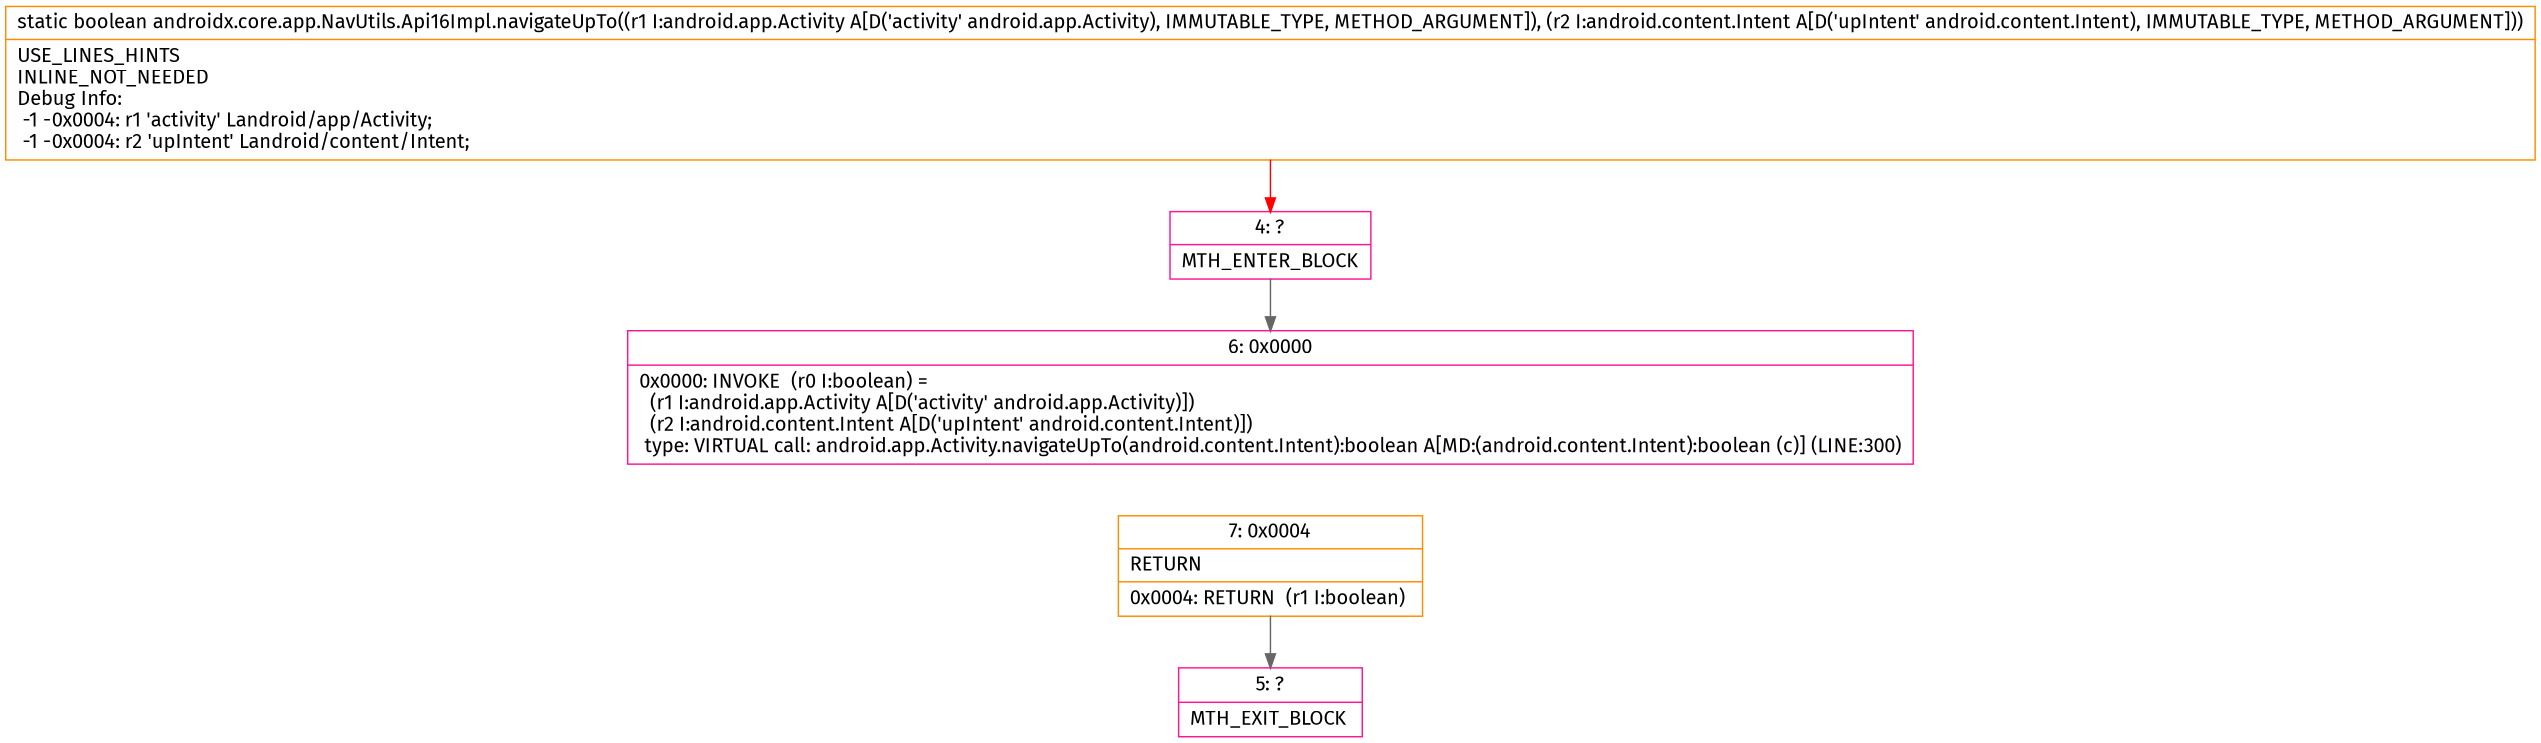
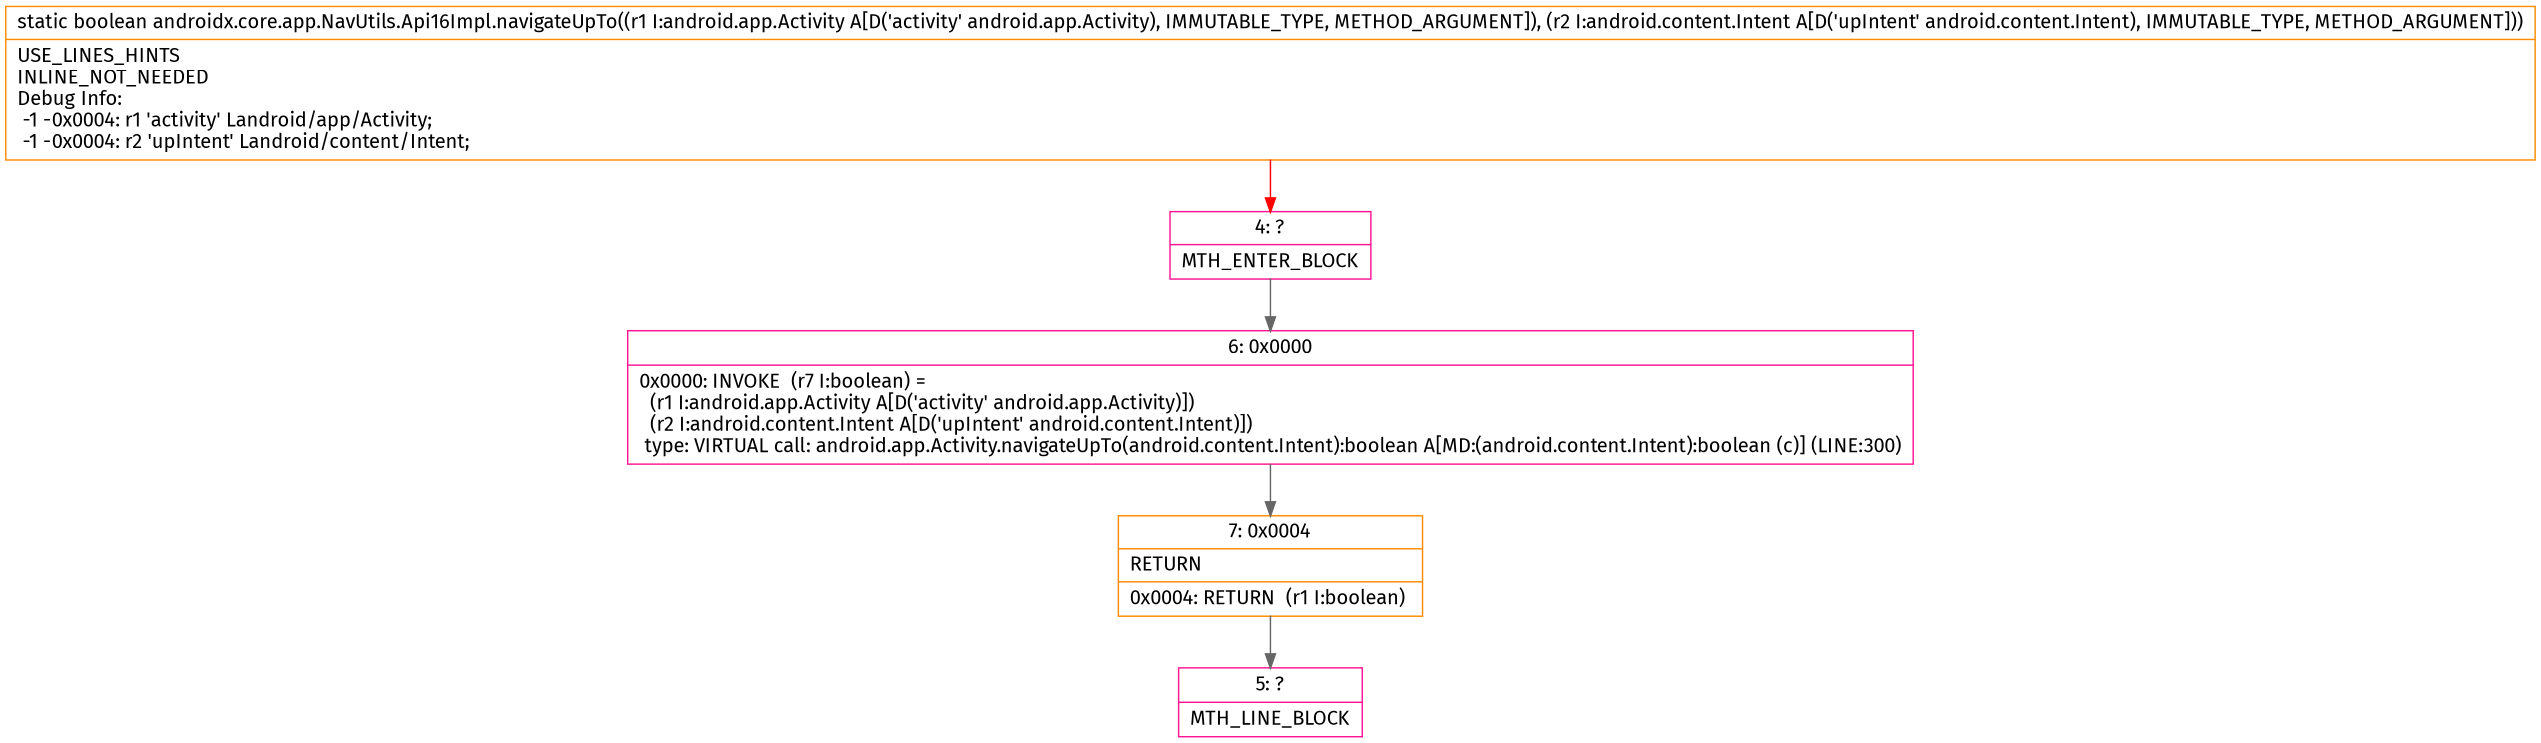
(786, 382) -> (786, 382)
none -> (1270, 483)
(1268, 719) -> (1270, 719)
